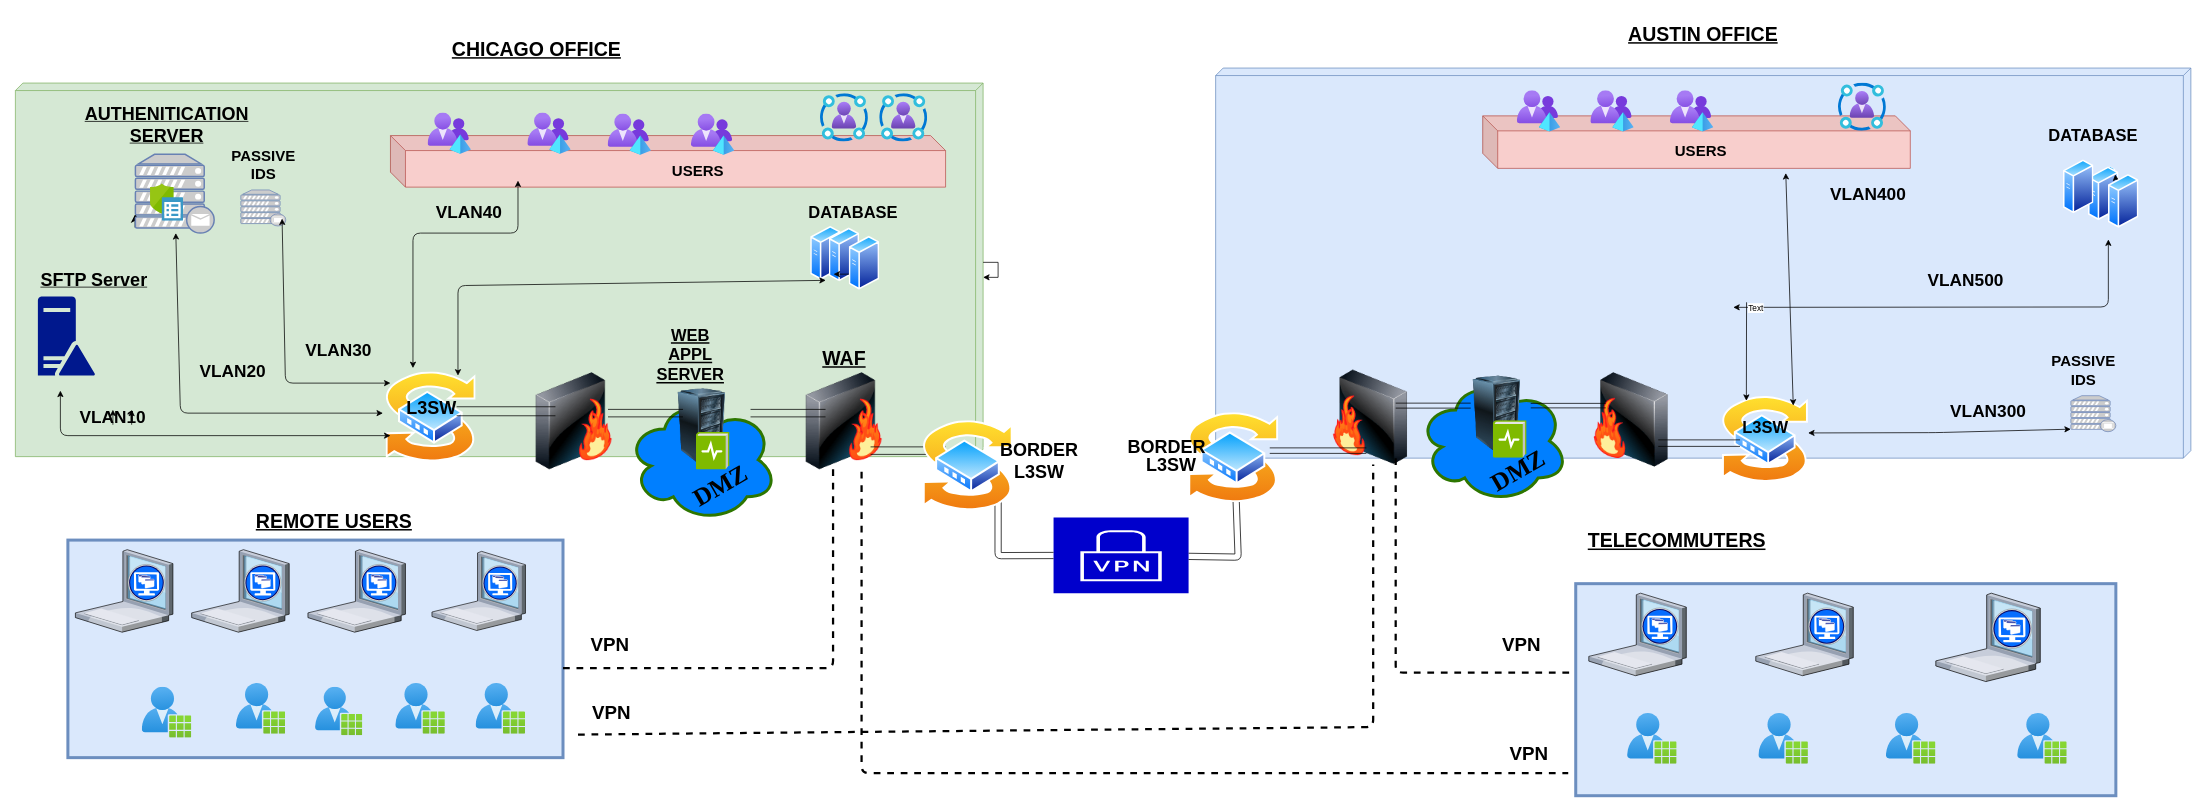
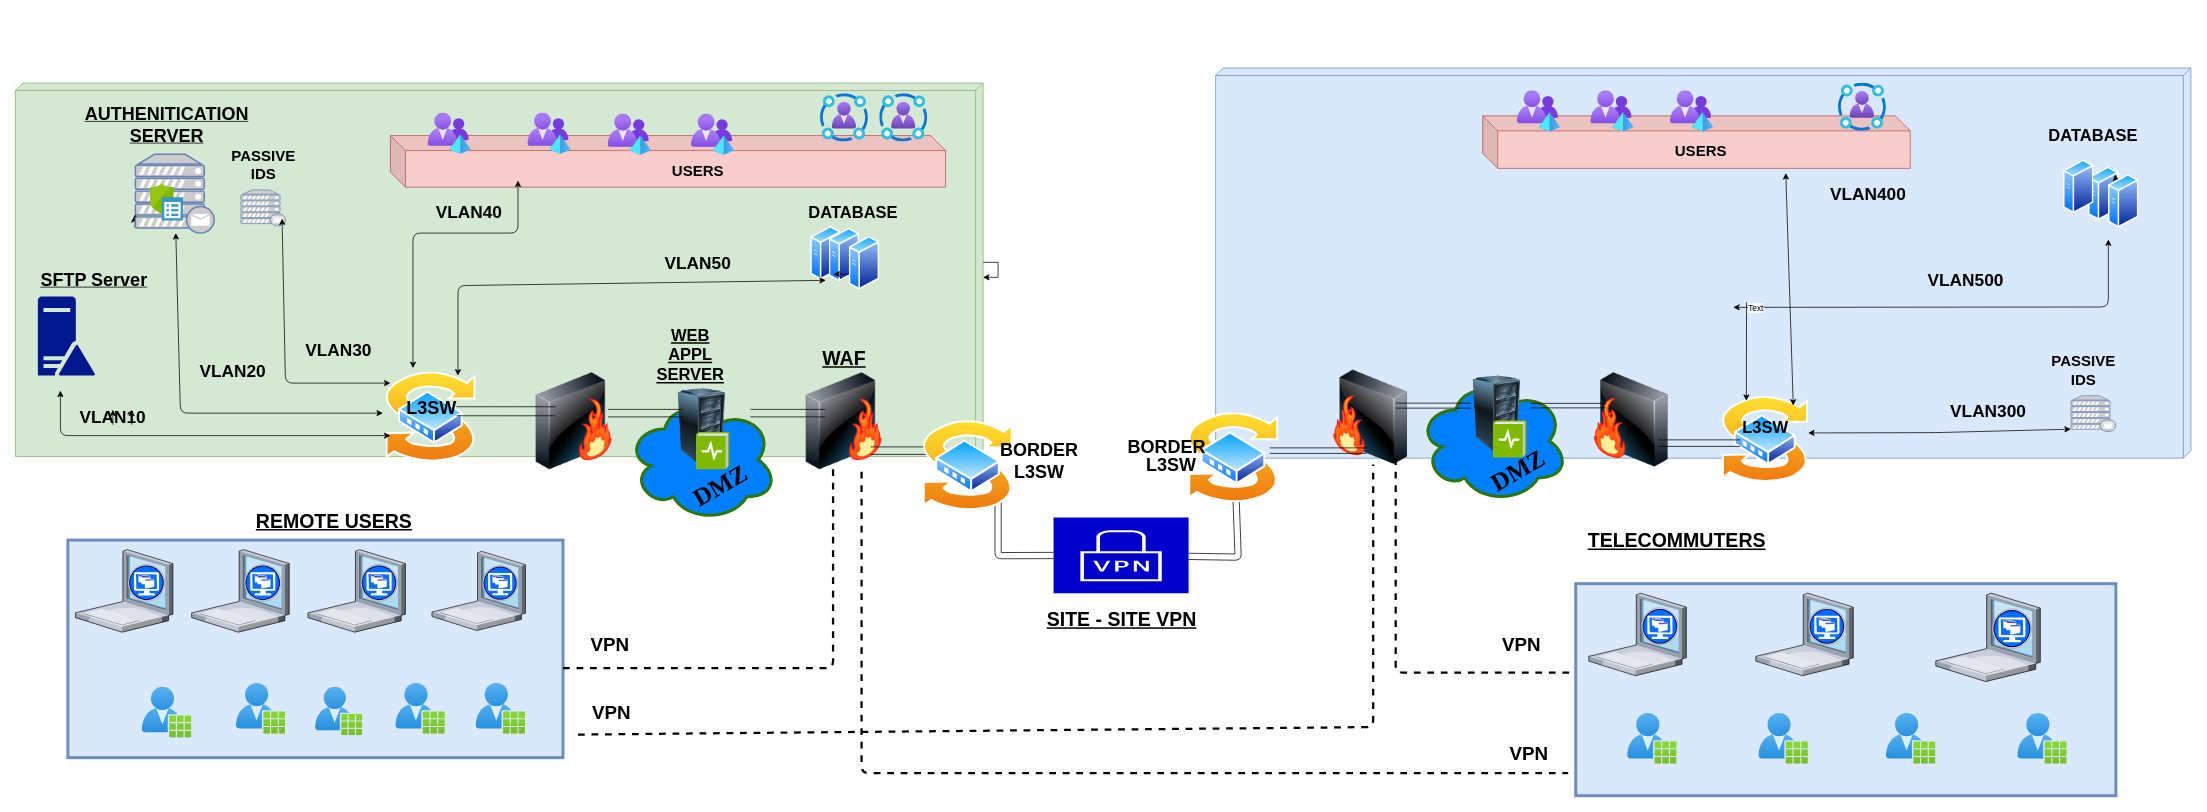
(1703, 34) -> none
(537, 49) -> none
none -> (698, 263)
none -> (1122, 619)
